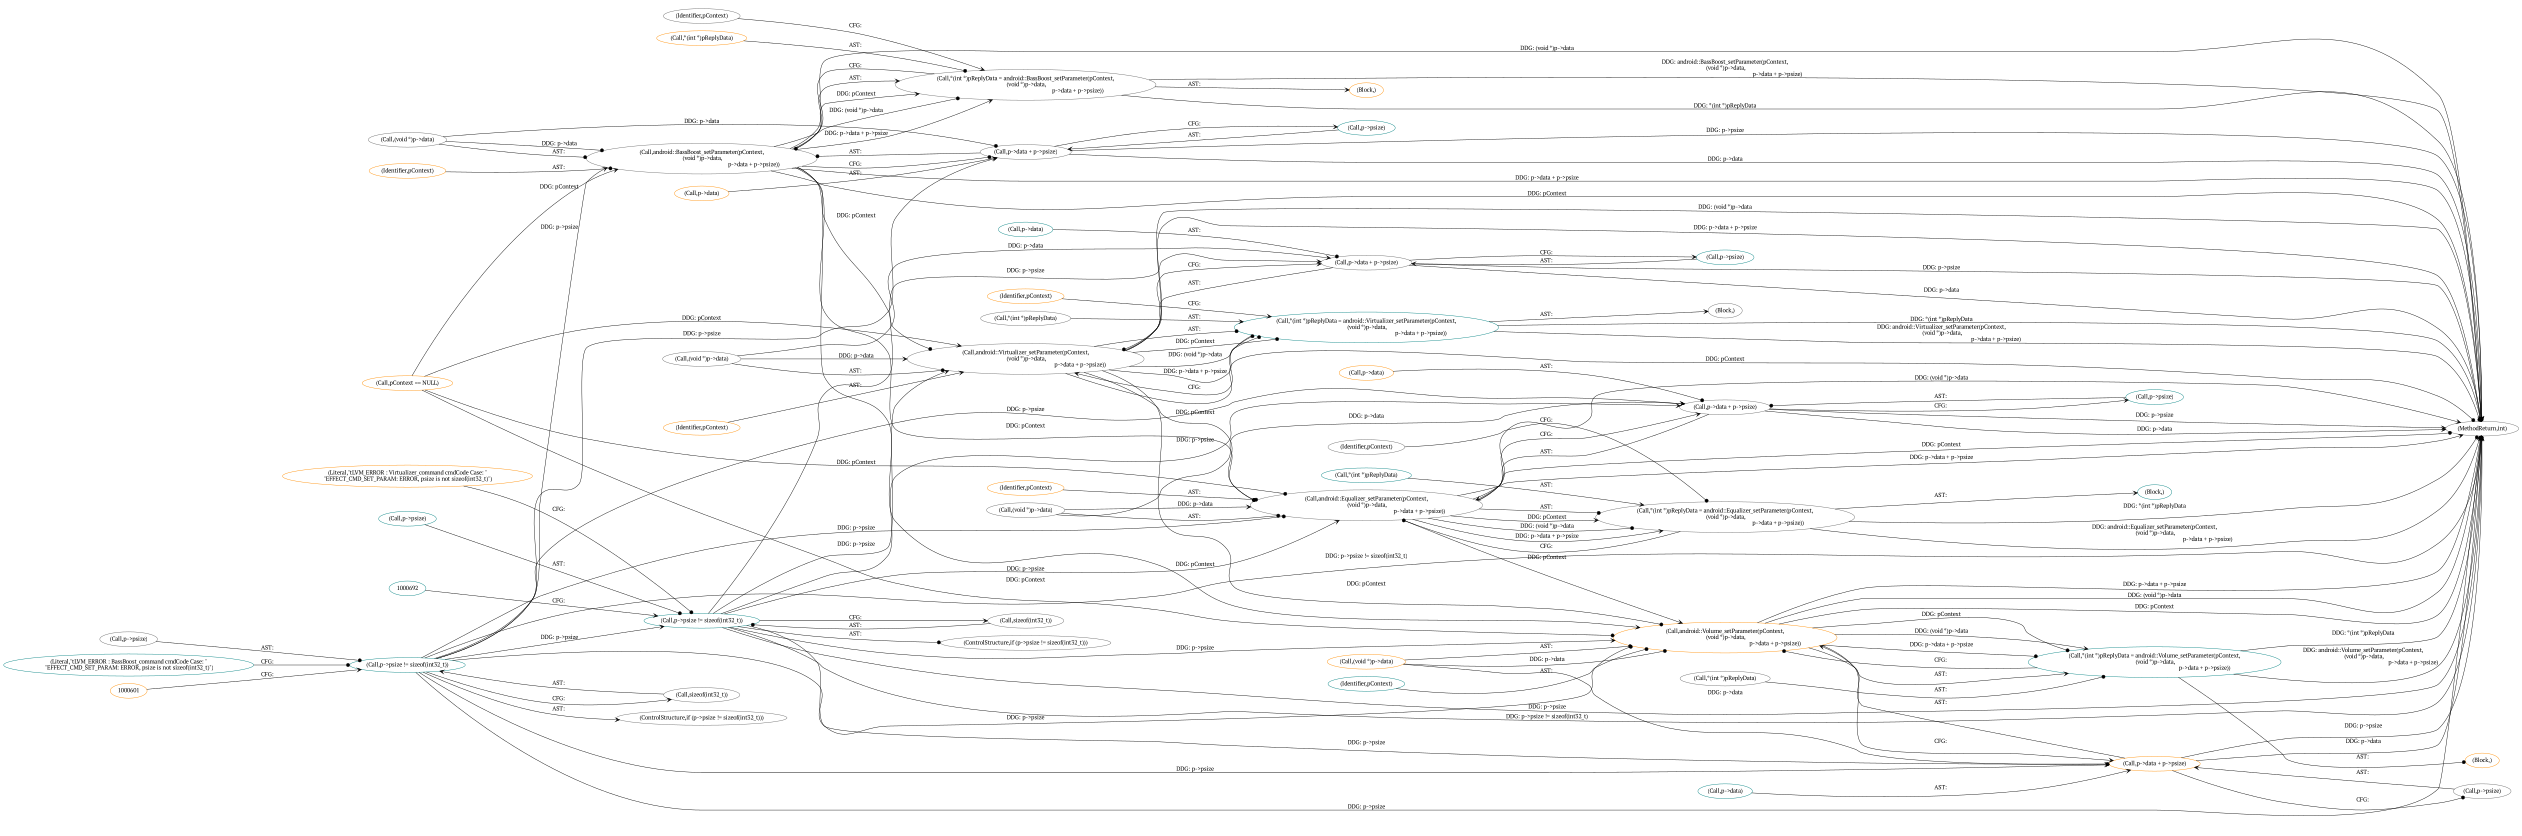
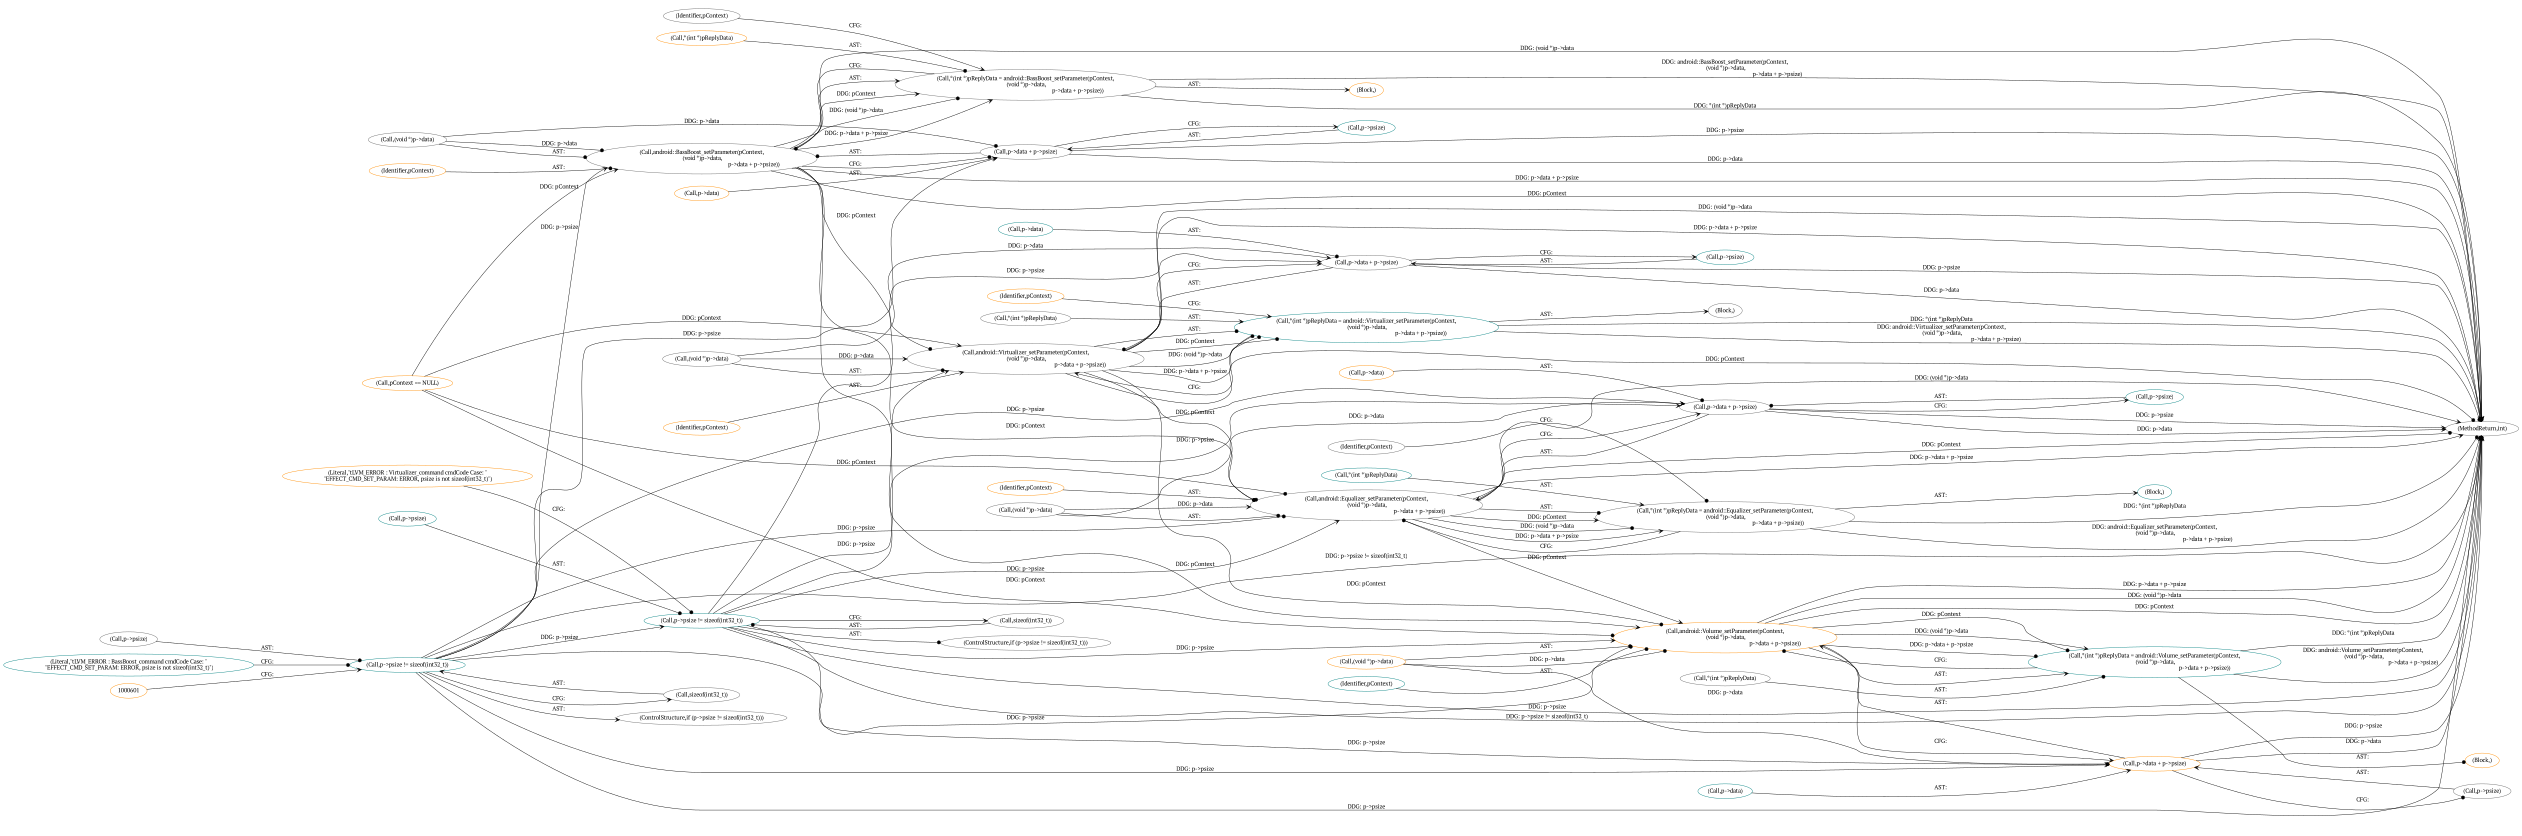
(407, 588) -> none
